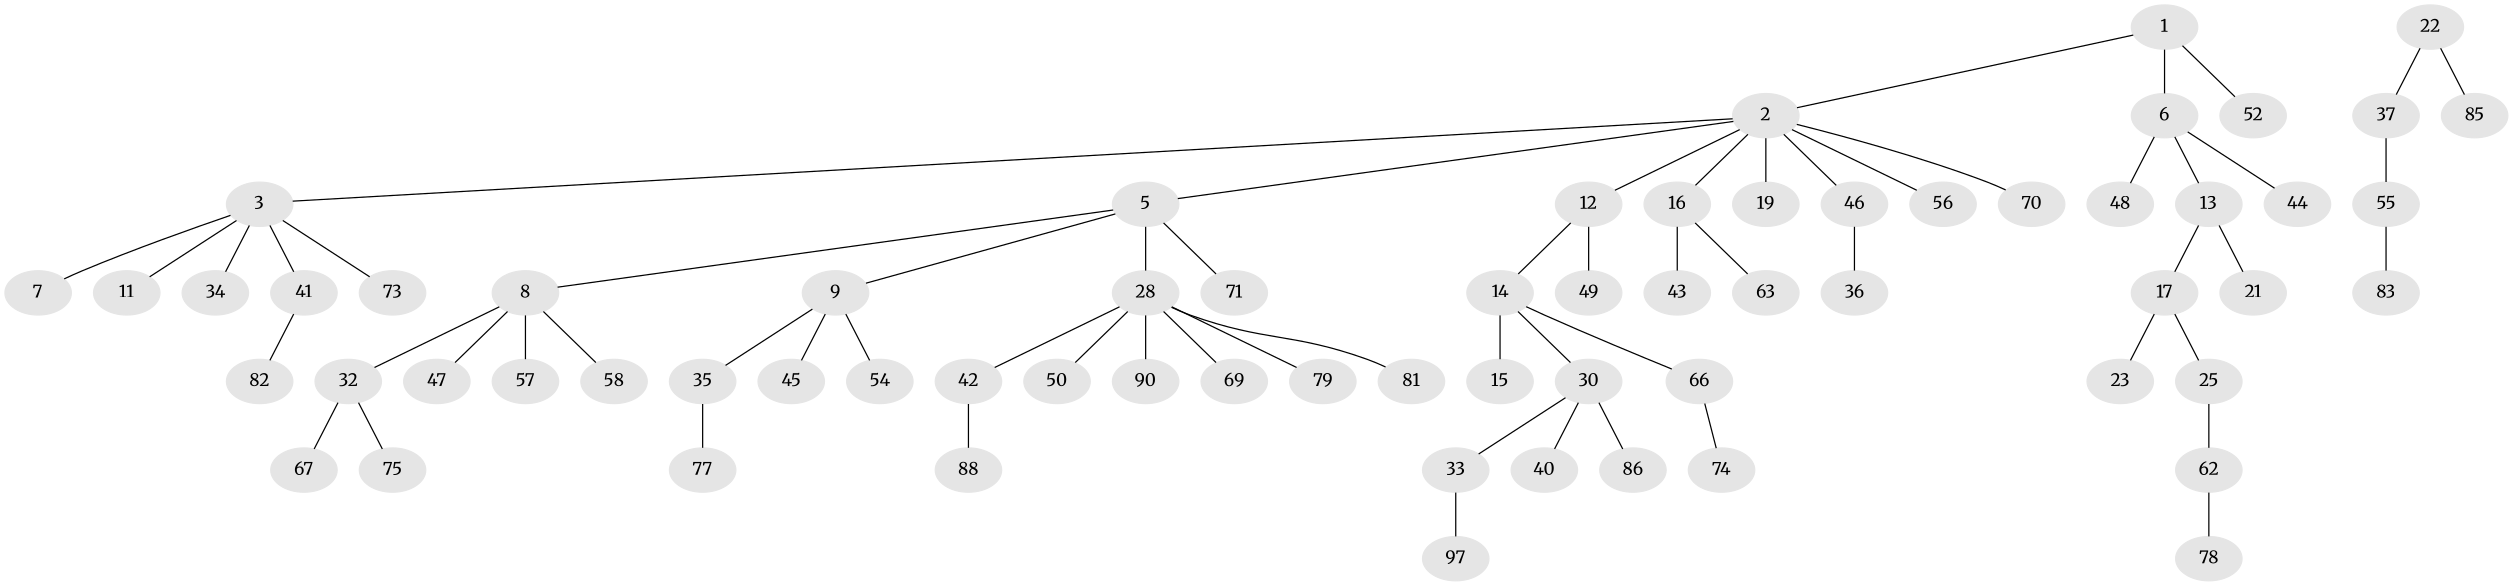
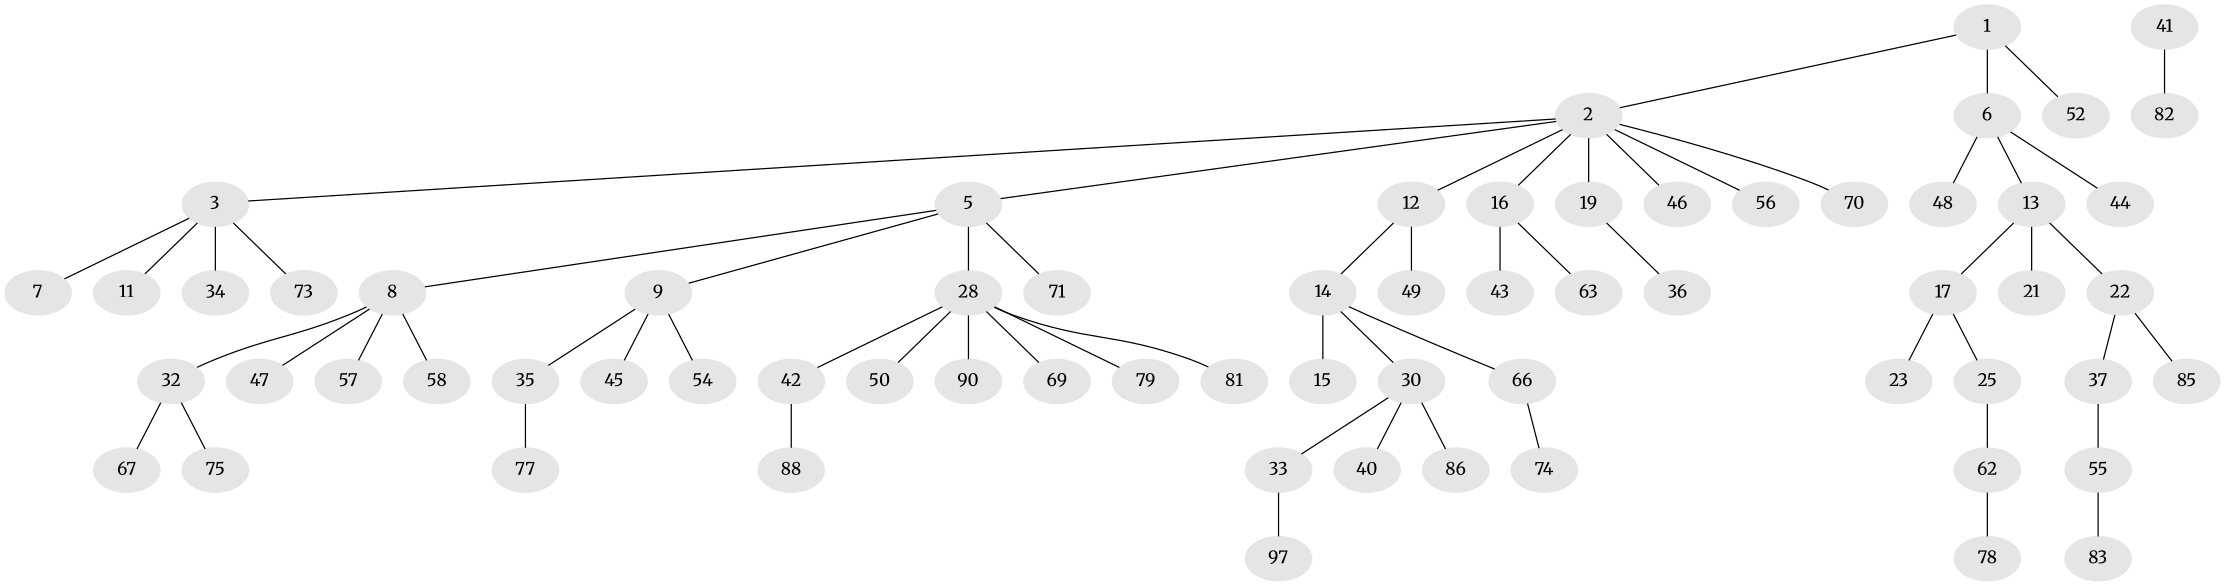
none -> (2076, 248)
(282, 249) -> none
(1854, 249) -> (1633, 248)
